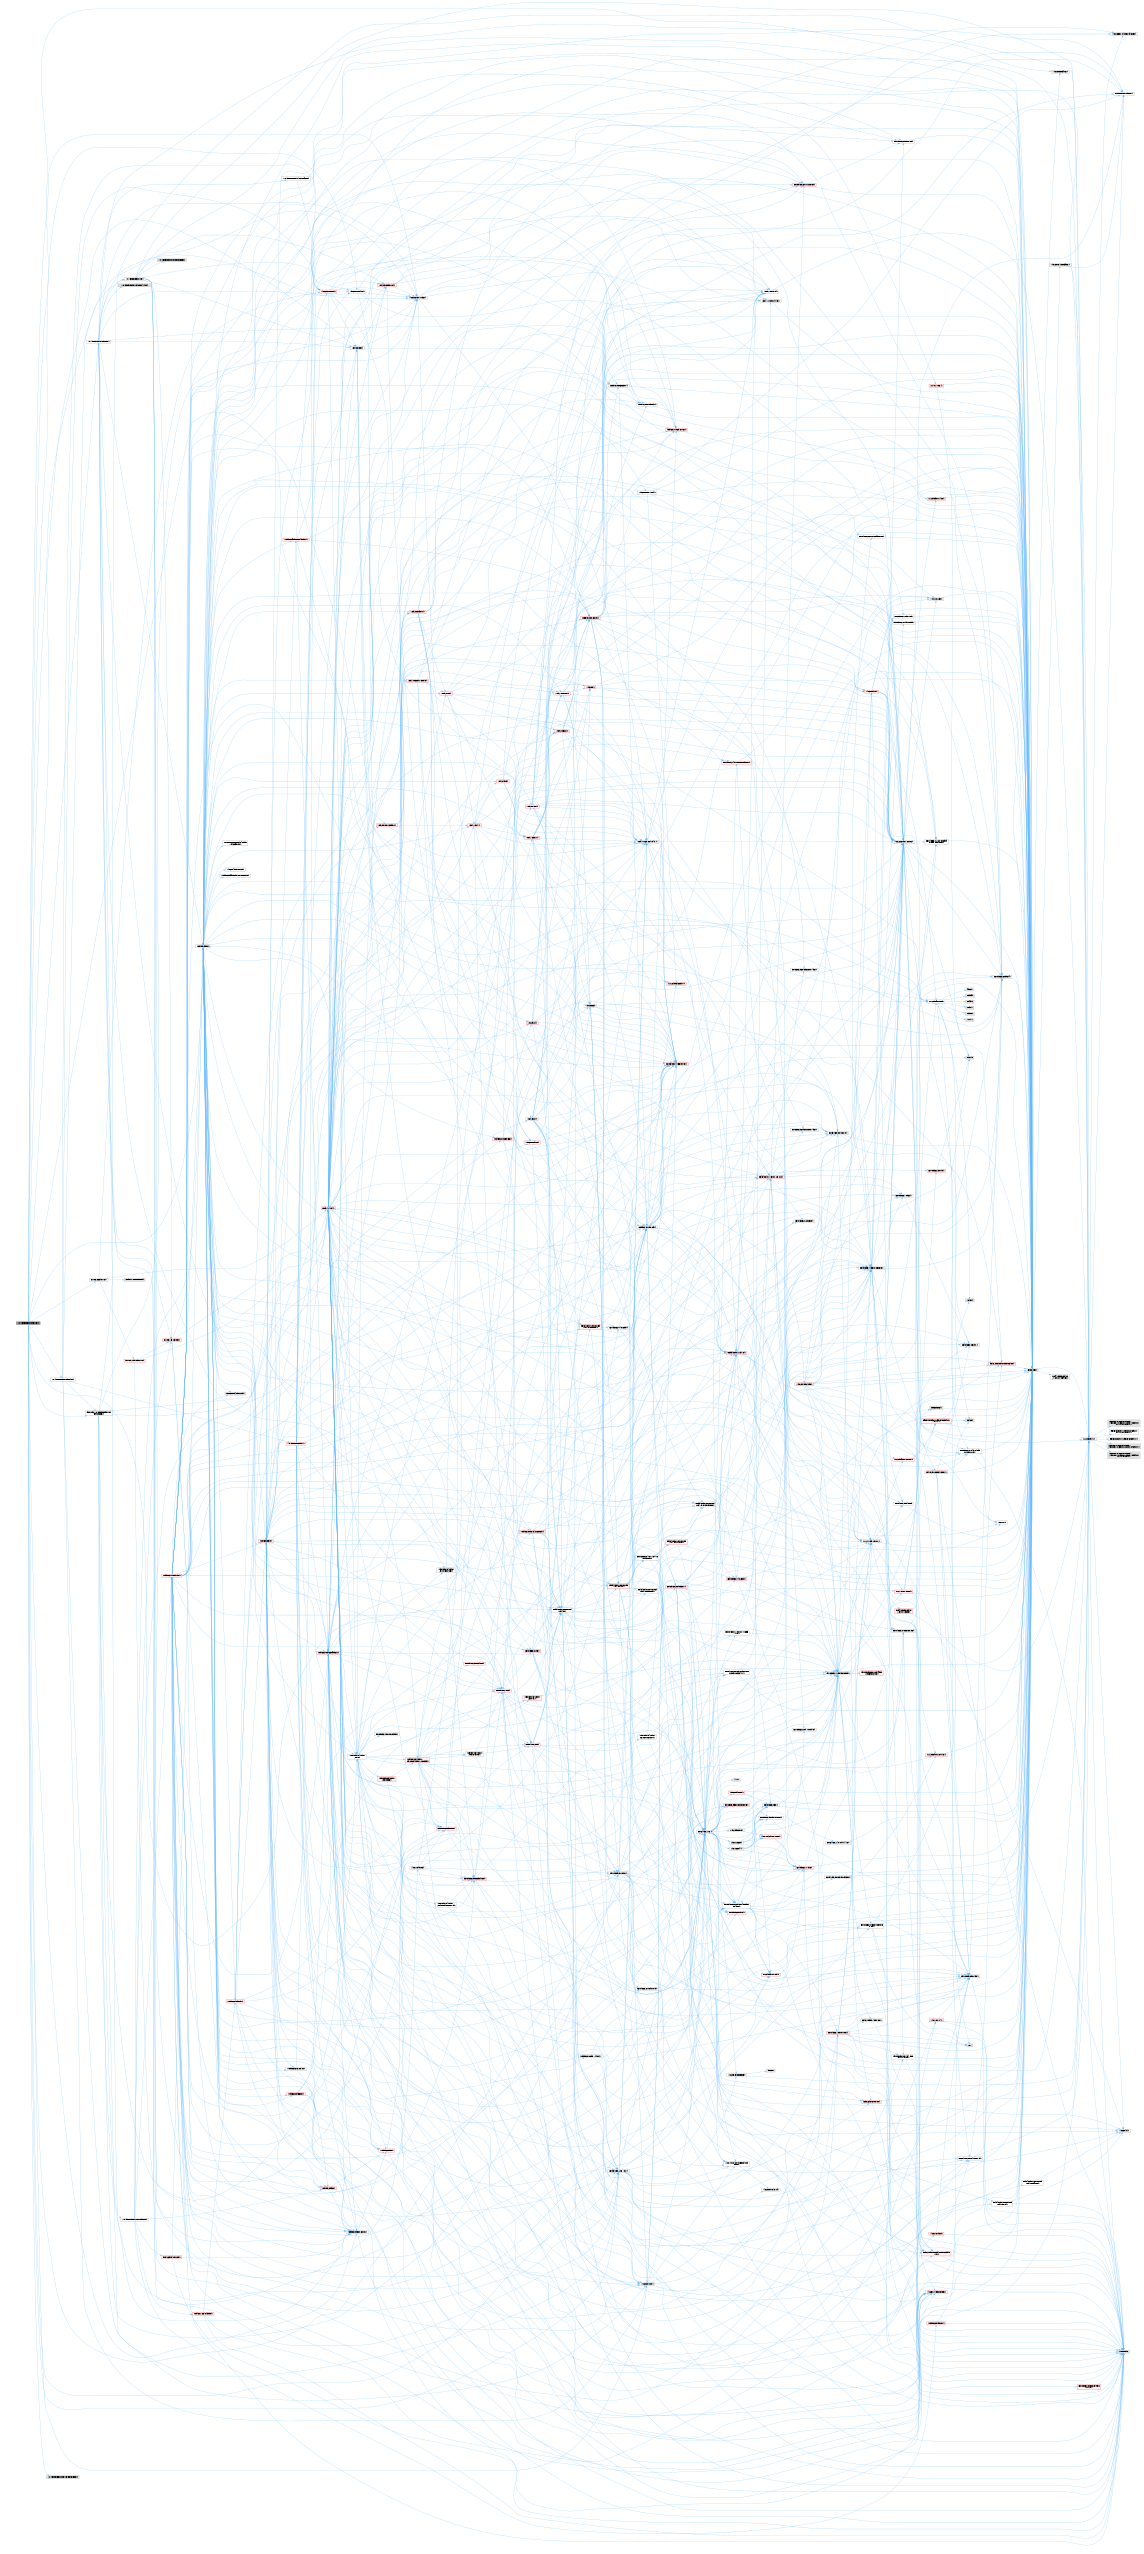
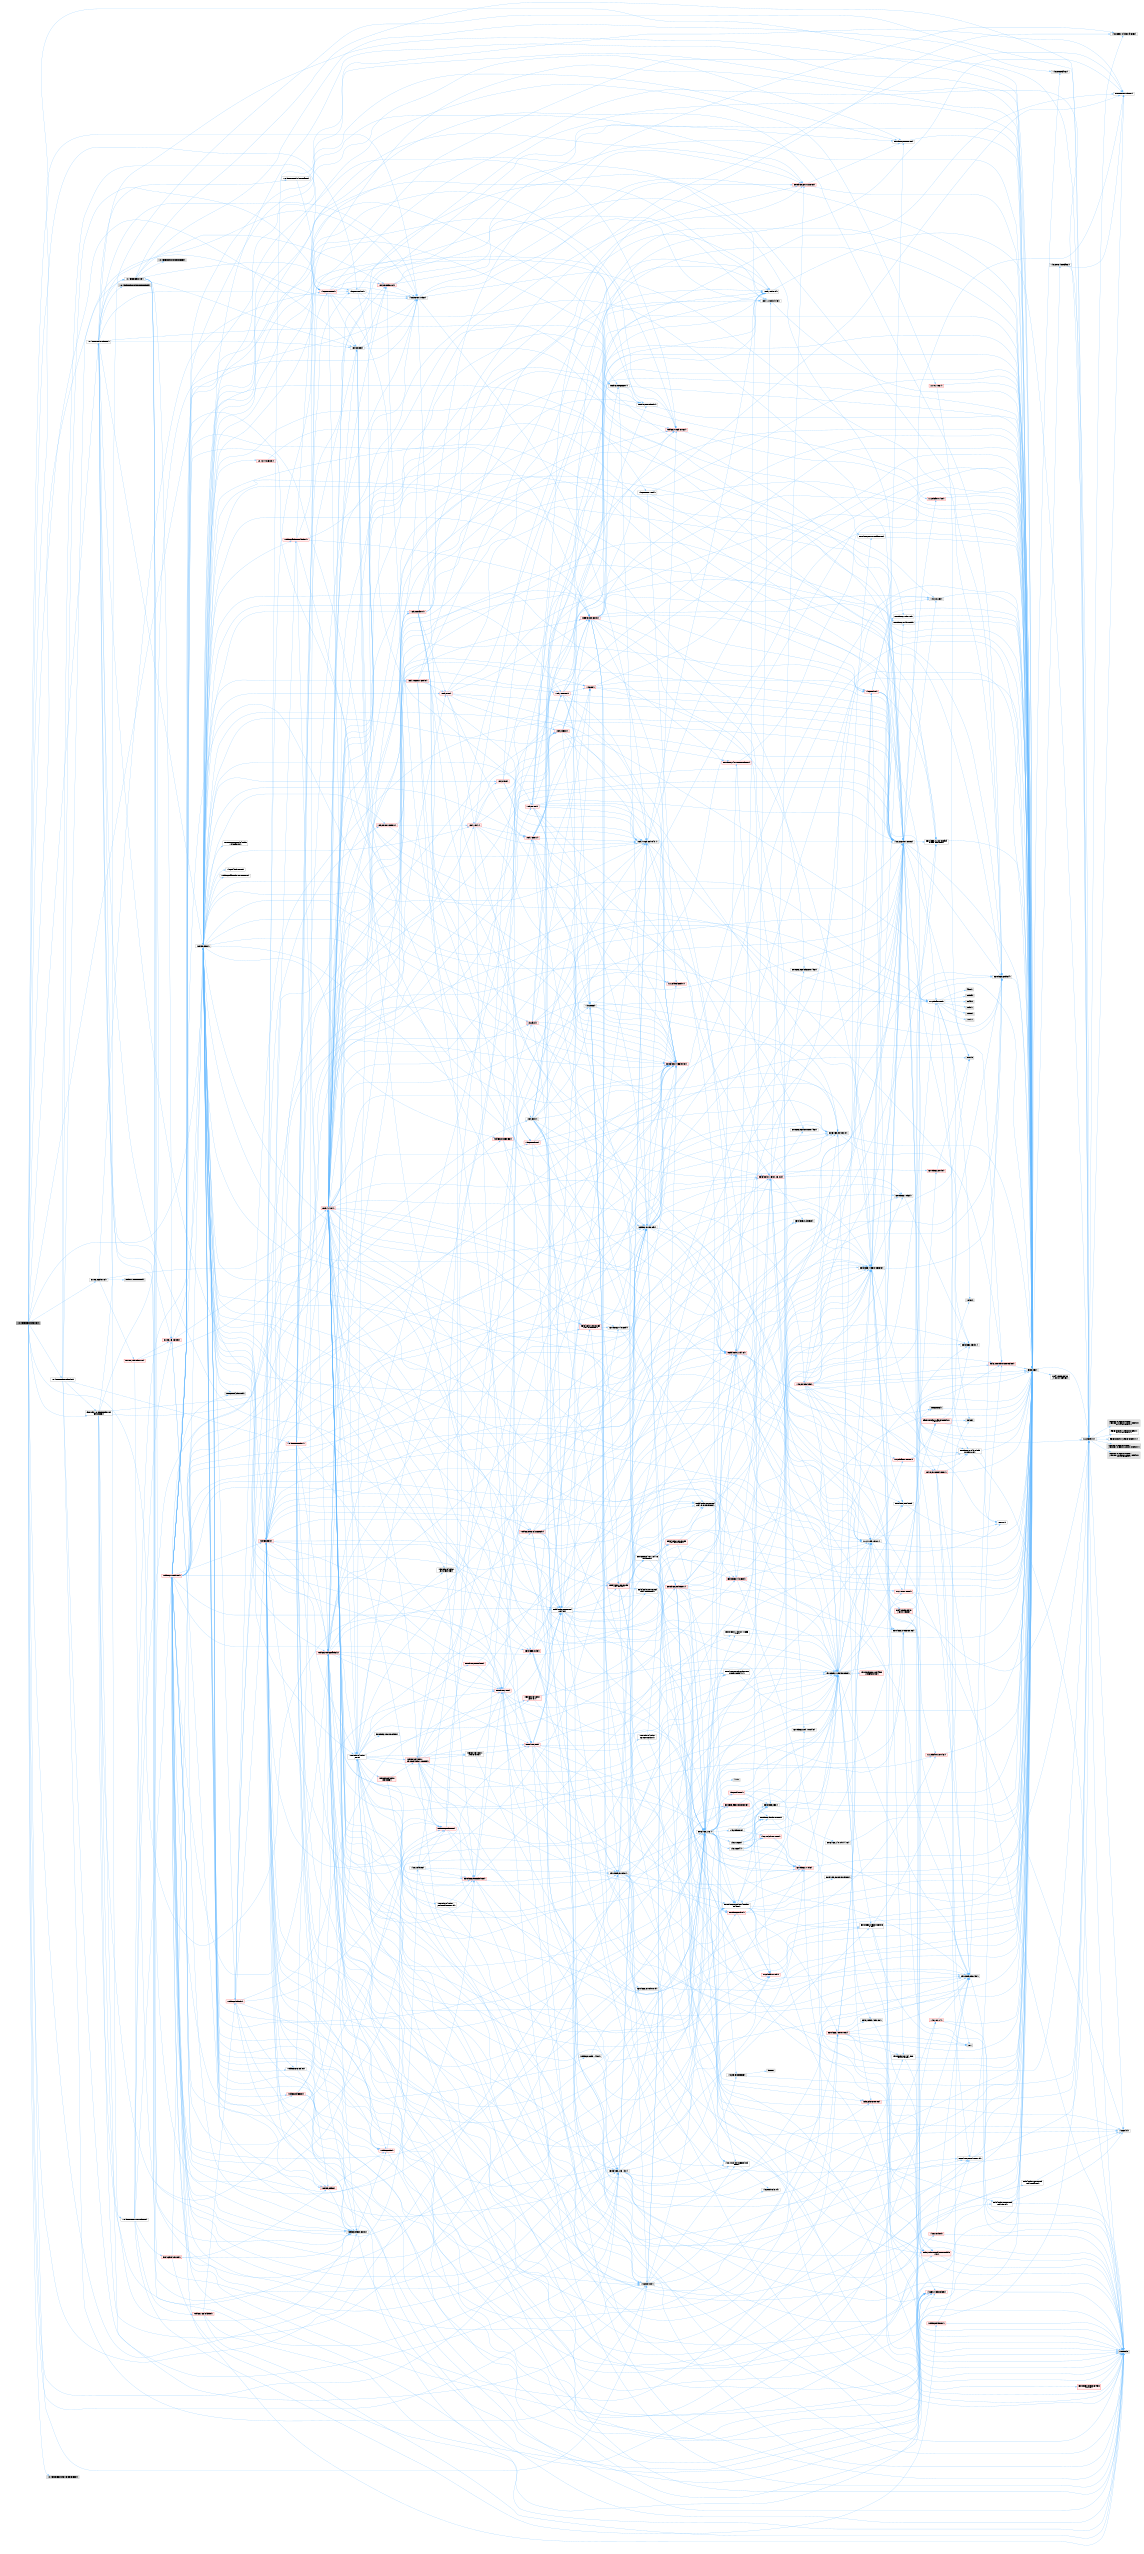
(135, 285) -> (135, 285)
none -> (266, 461)
(235, 2208) -> (258, 2234)
